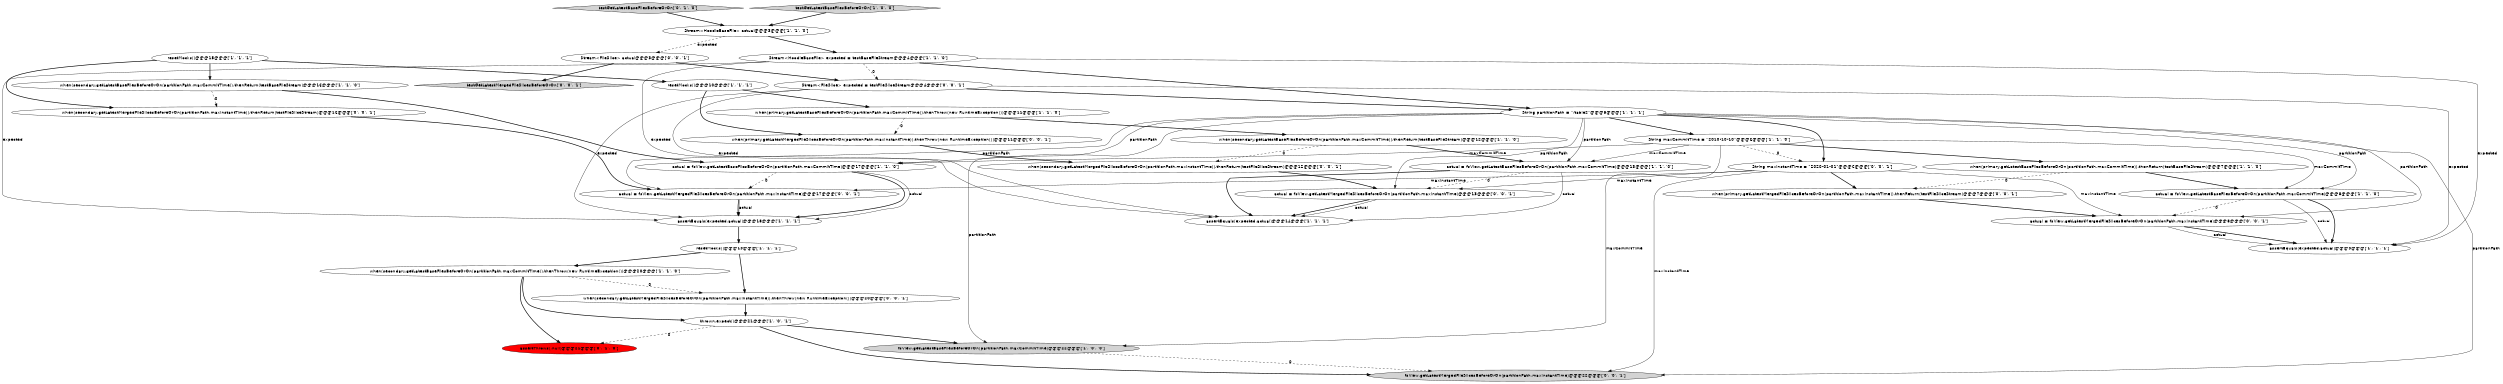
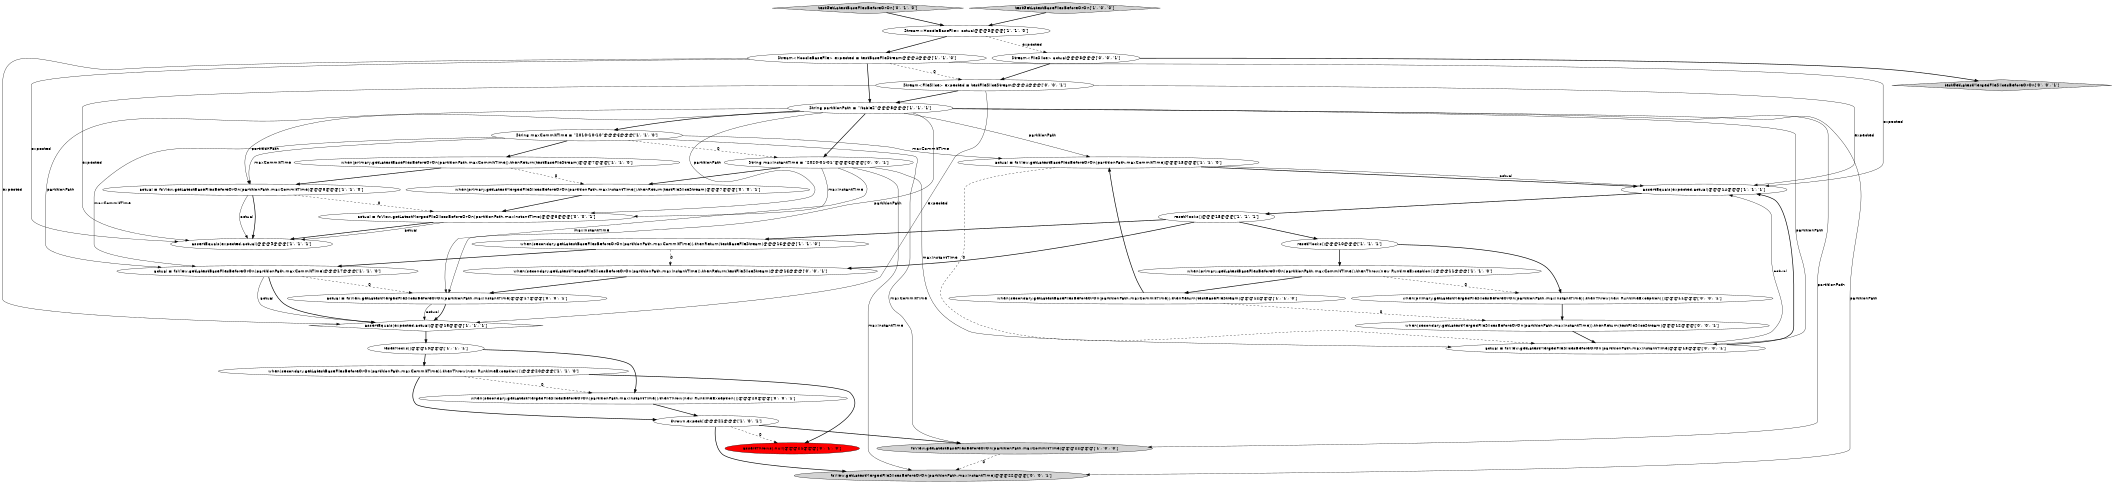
none -> (1455, 204)
(739, 221) -> (426, 326)
